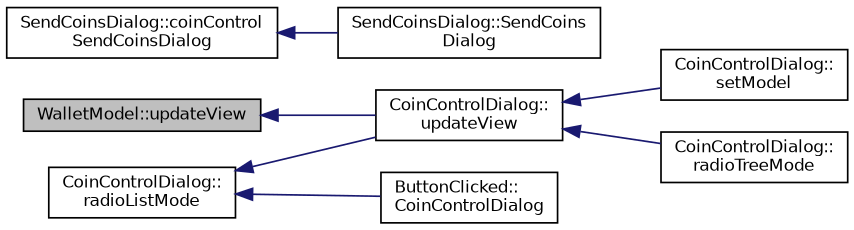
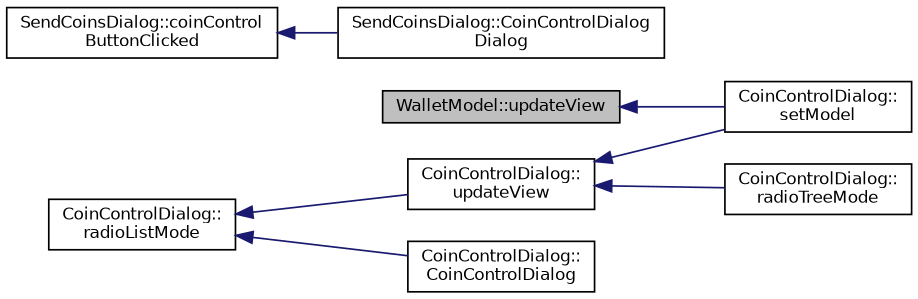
(142, 33) -> (142, 33)
(469, 33) -> (501, 33)
(327, 115) -> (681, 107)
(469, 198) -> (501, 267)
